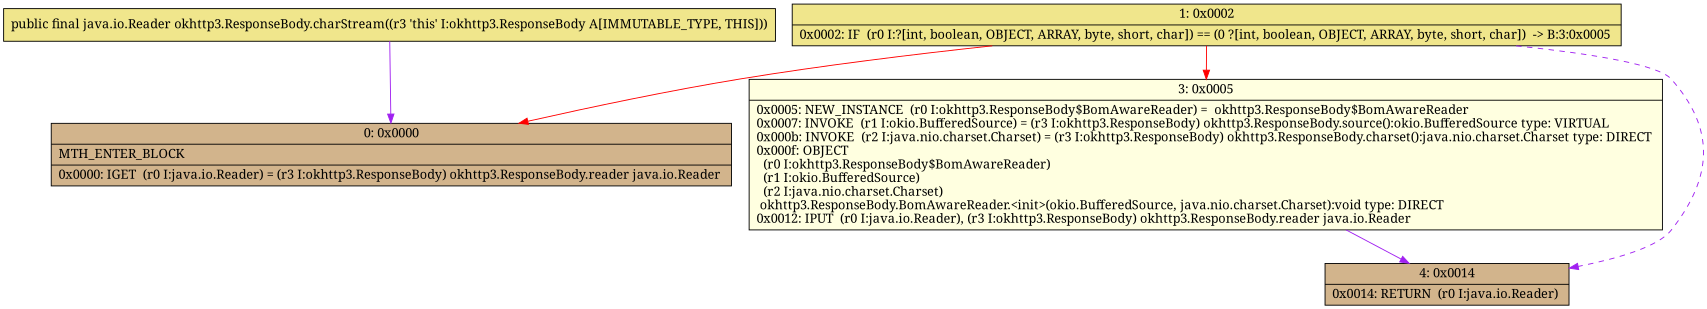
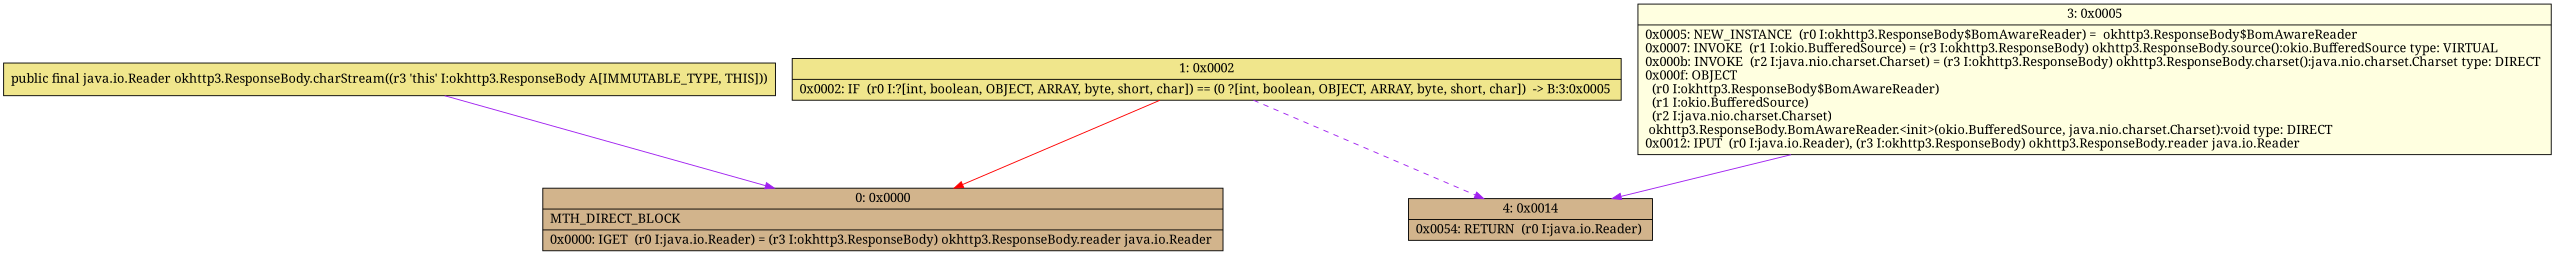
(1206, 58) -> none
(122, 154) -> (615, 219)
(1447, 294) -> (1530, 229)
